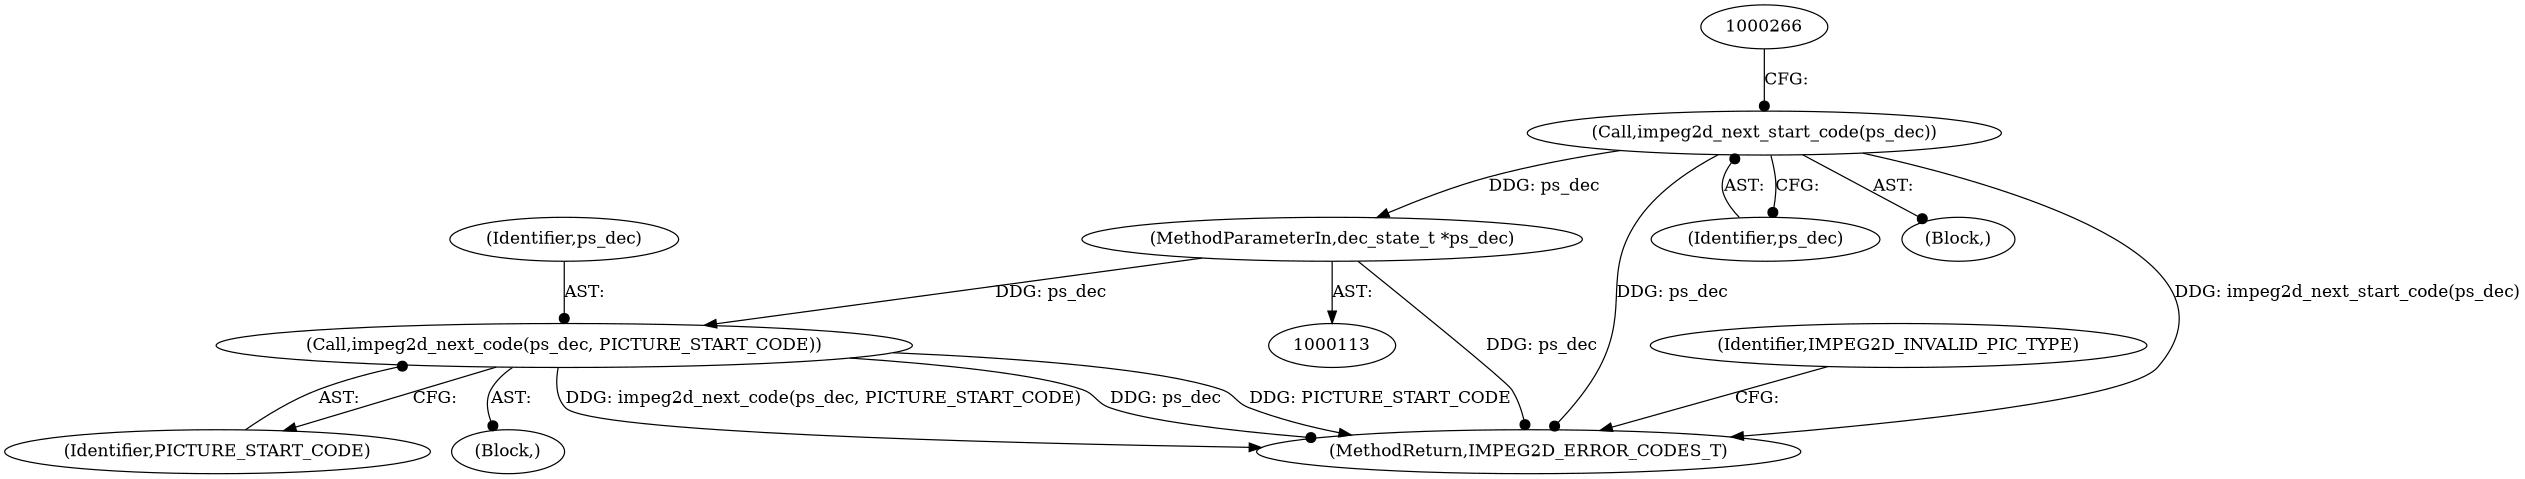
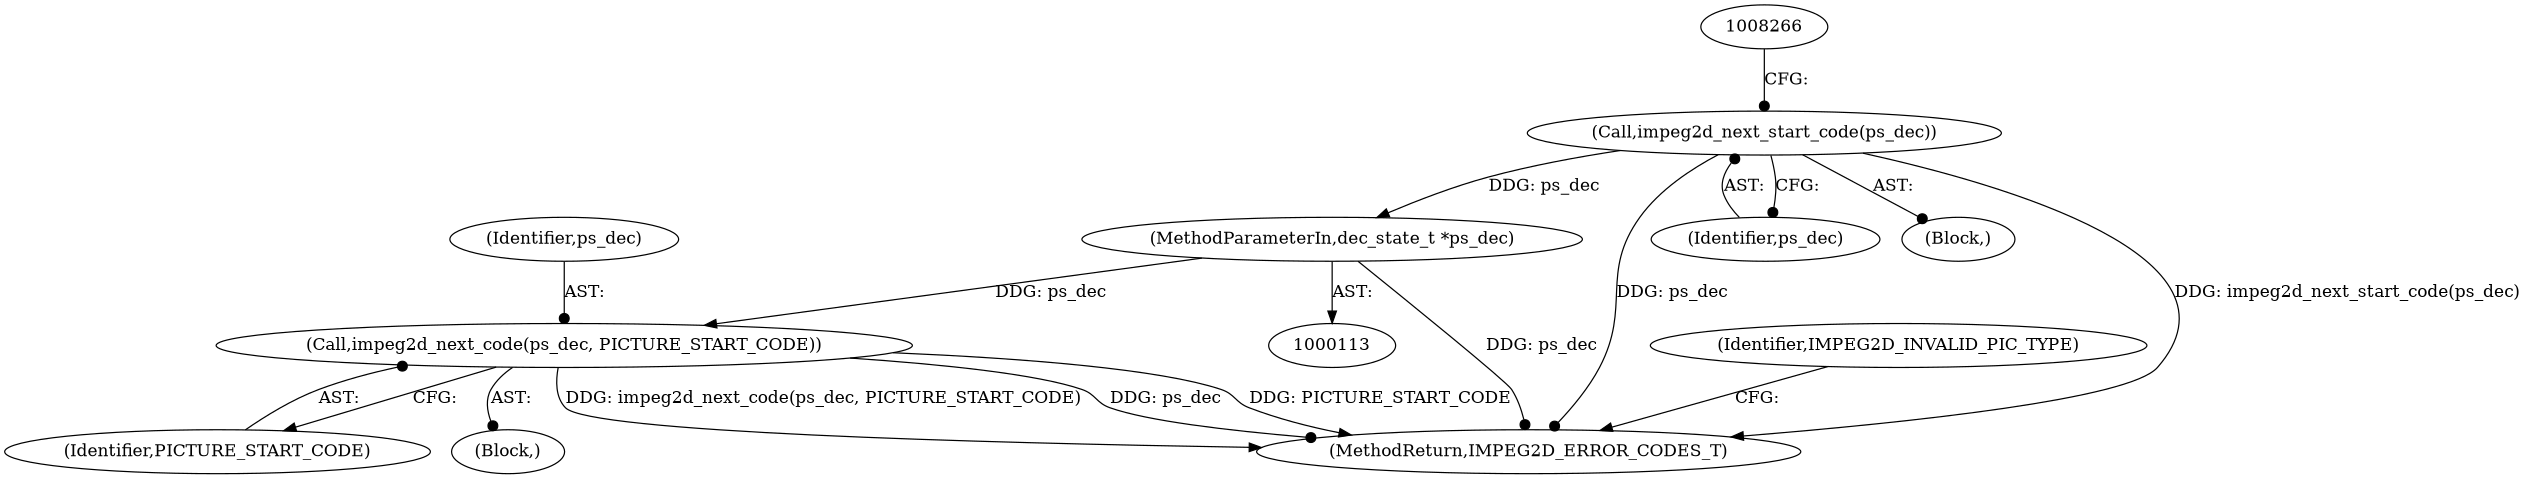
(1764, 27) -> (1764, 27)
